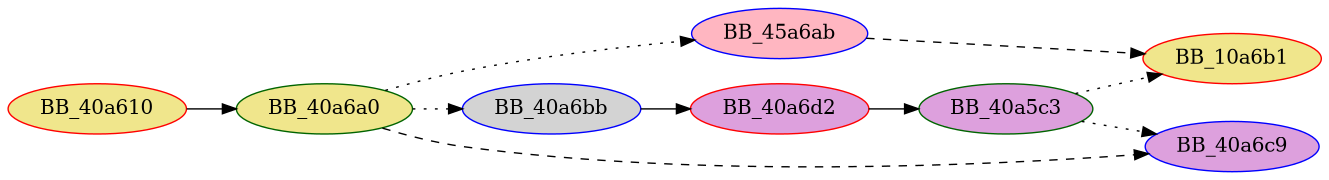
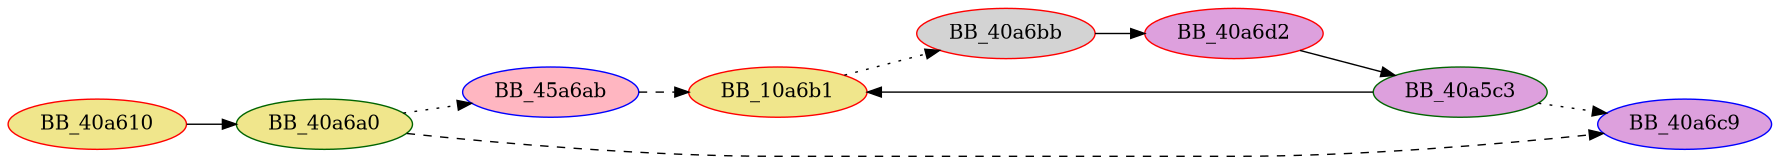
(1112, 85) -> (1127, 92)
(431, 109) -> (885, 65)
(552, 109) -> (1006, 34)
